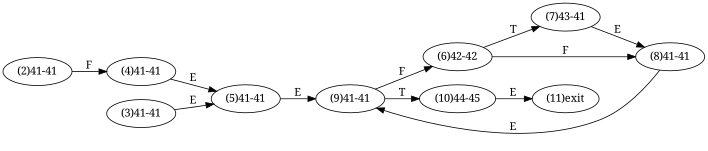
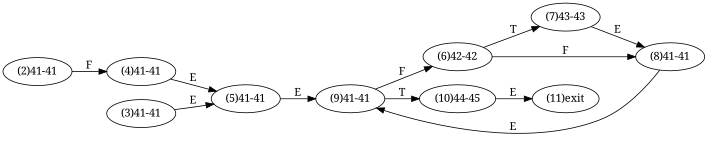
(566, 17) -> (566, 17)
